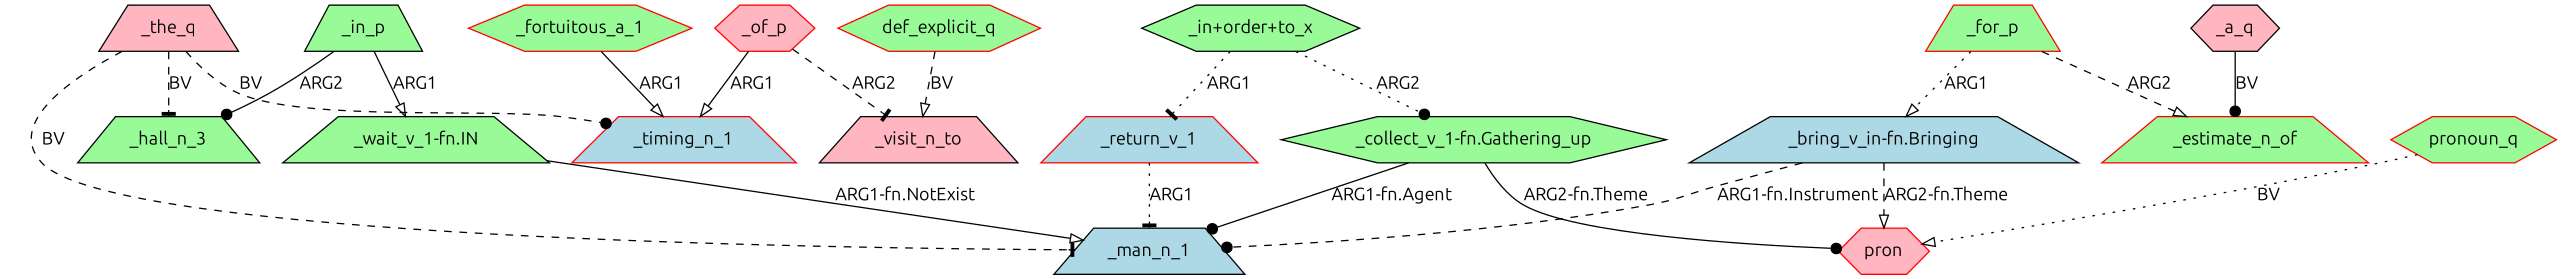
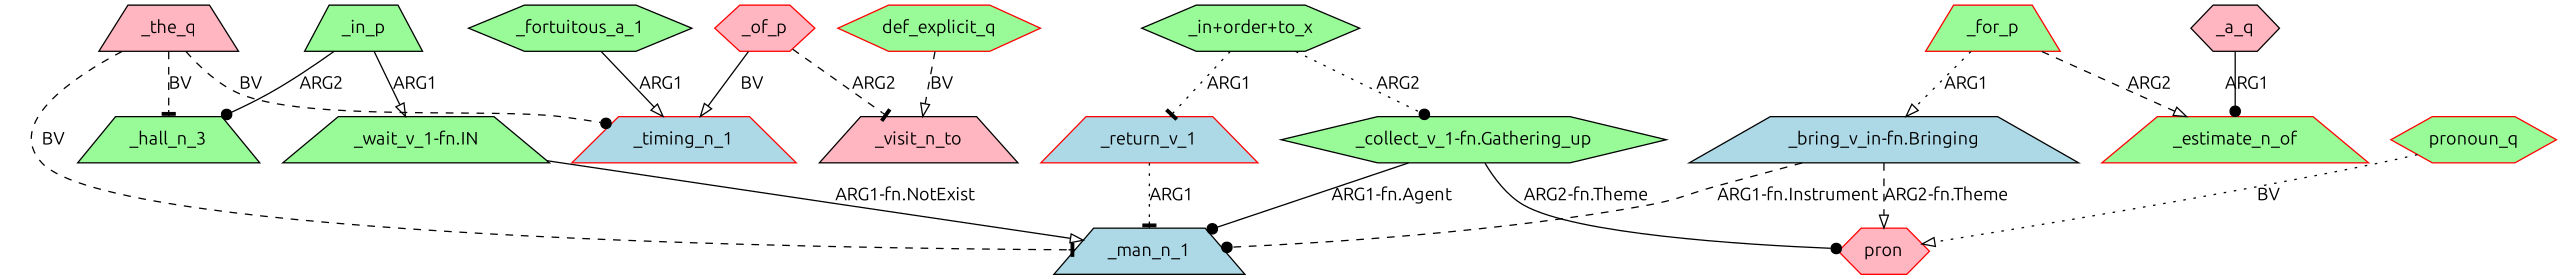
(580, 28) -> (580, 28)
(753, 84) -> (753, 84)
(2247, 84) -> (2247, 84)
